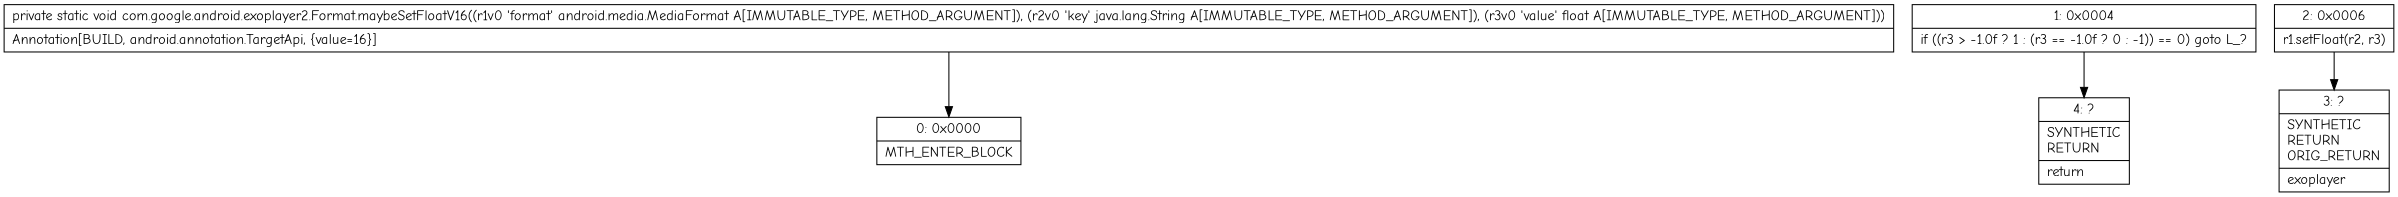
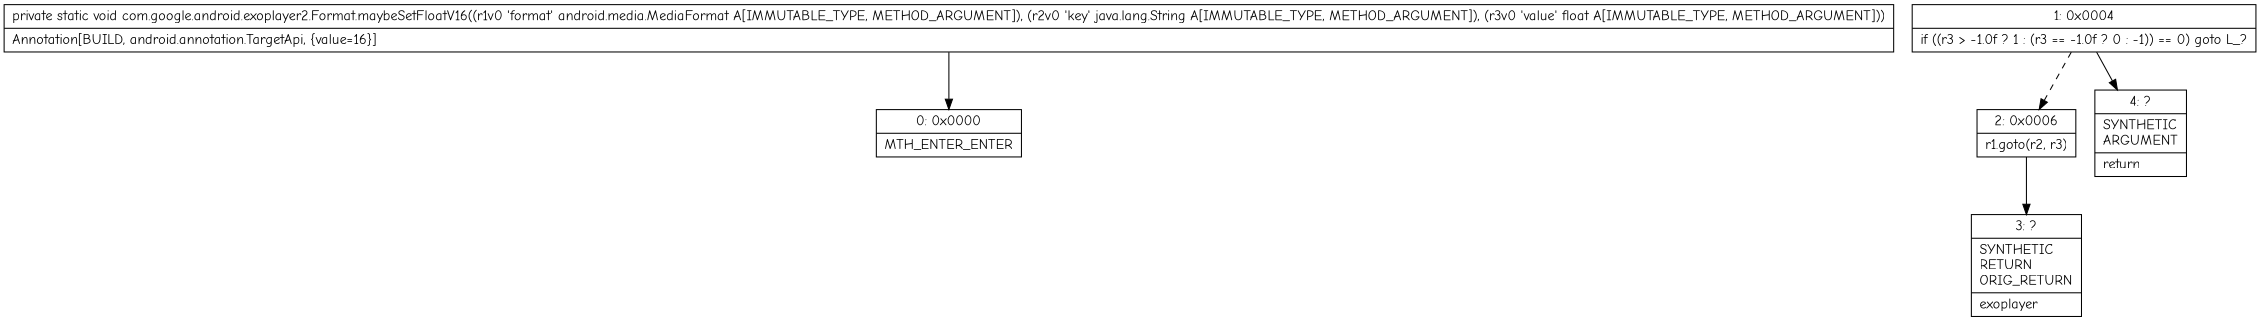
(2334, 40) -> (2026, 145)
none -> (2058, 76)
(2074, 148) -> (2141, 140)
(949, 152) -> (949, 145)
